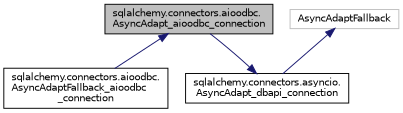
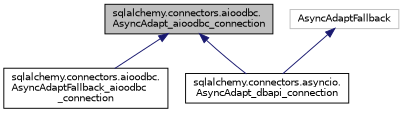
(230, 50) -> (226, 58)
